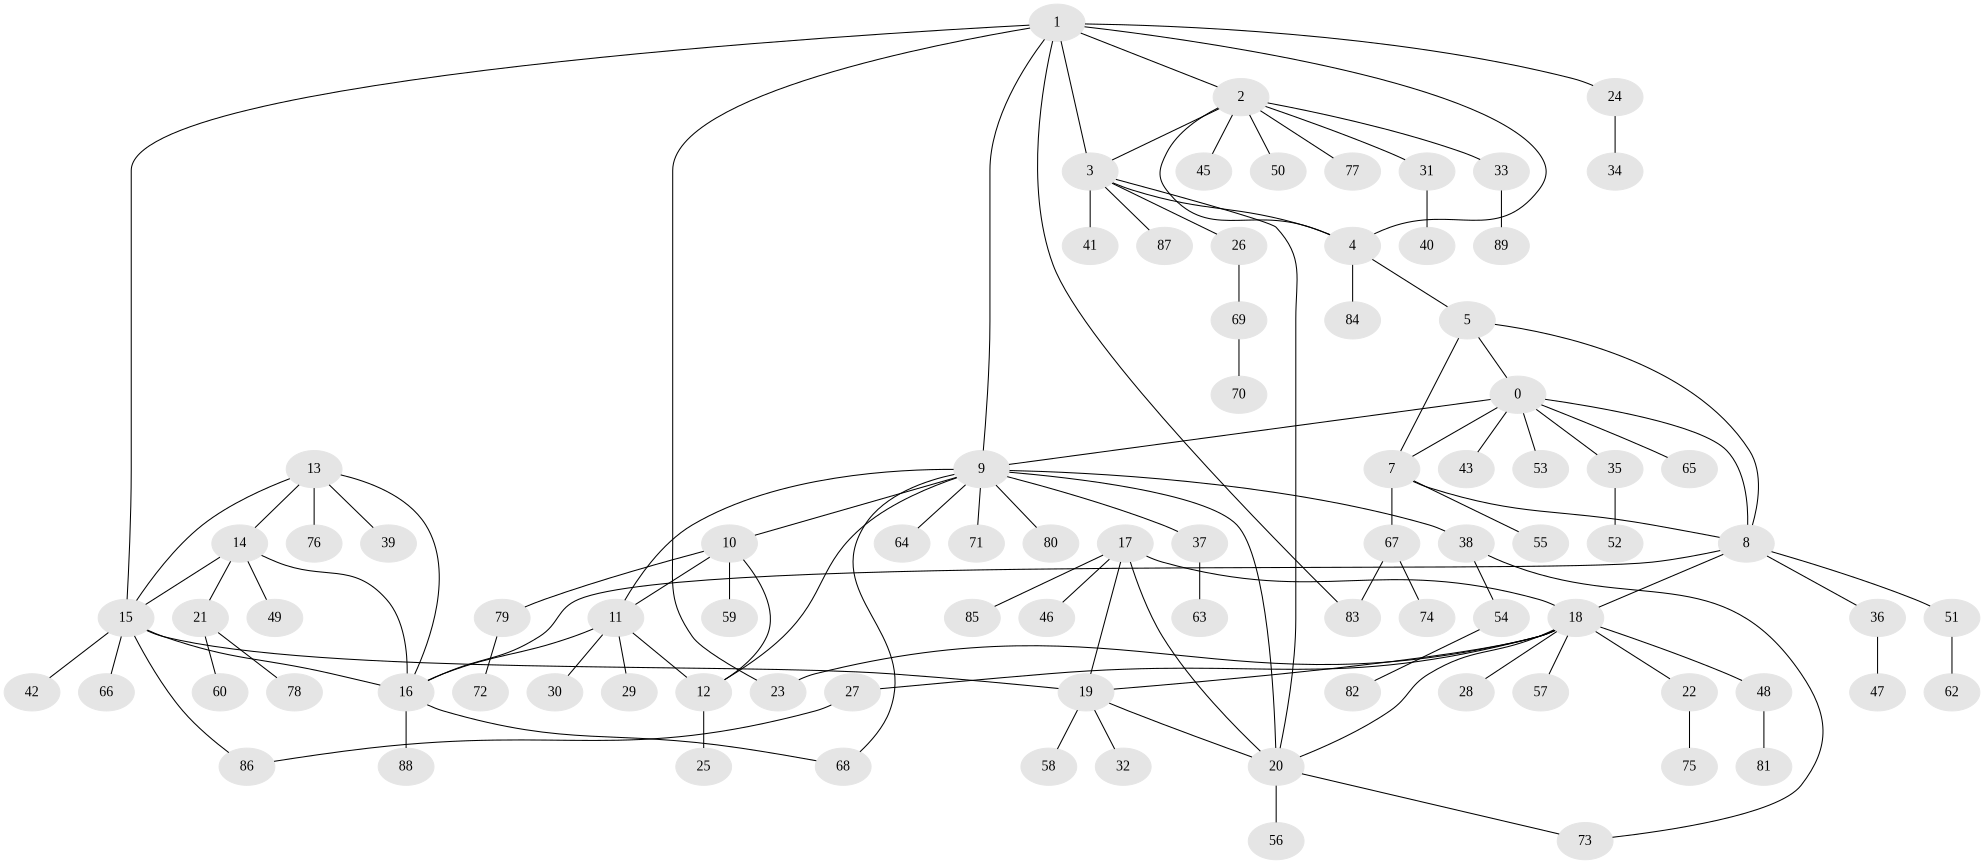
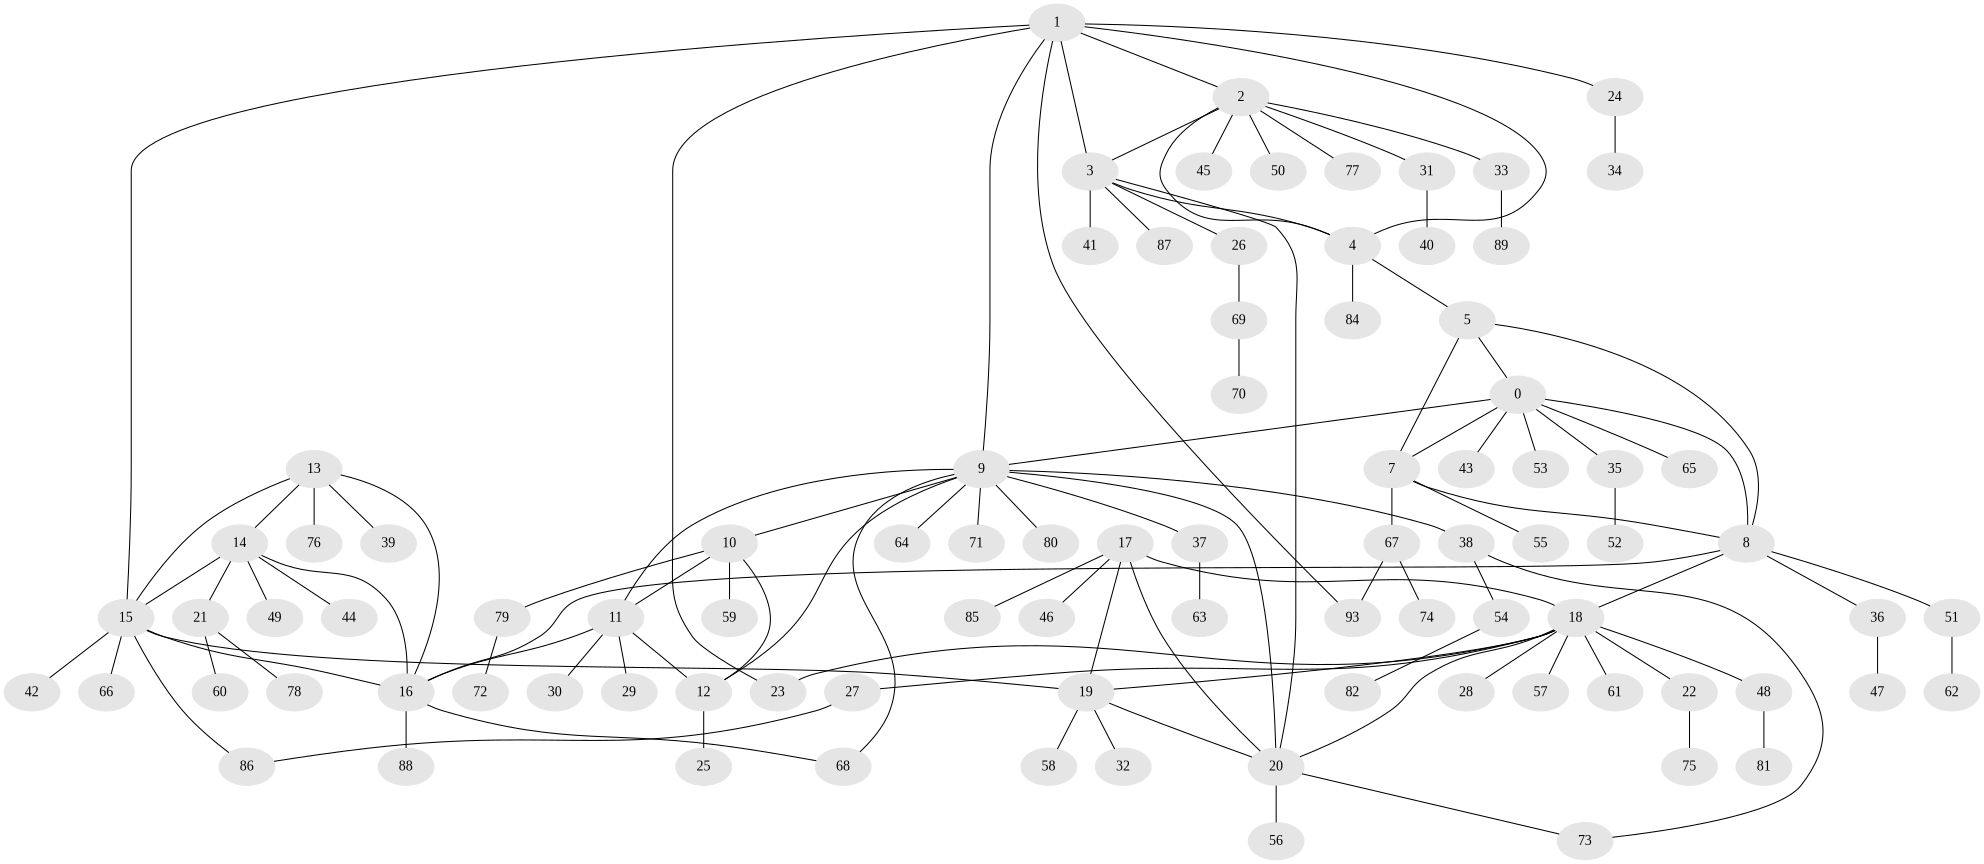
none -> (349, 618)
(1353, 618) -> (1353, 618)
none -> (1615, 692)
